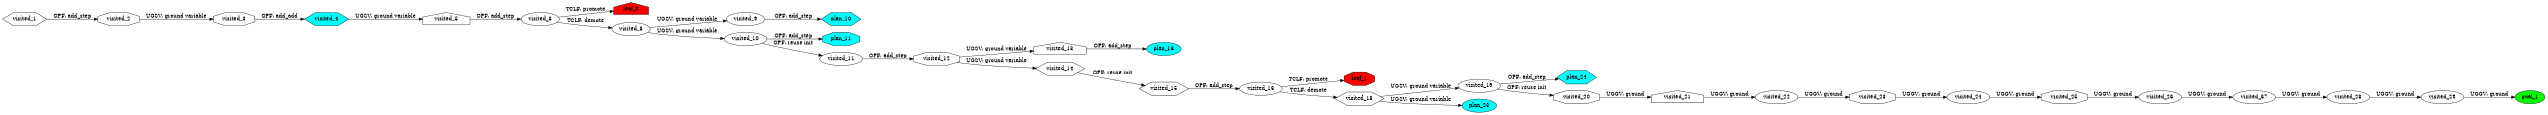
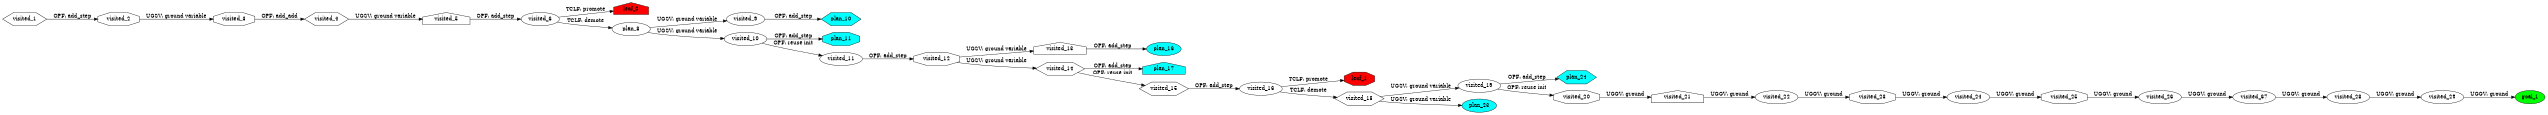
(327, 19) -> (327, 19)
(631, 29) -> (631, 29)
none -> (1164, 69)
